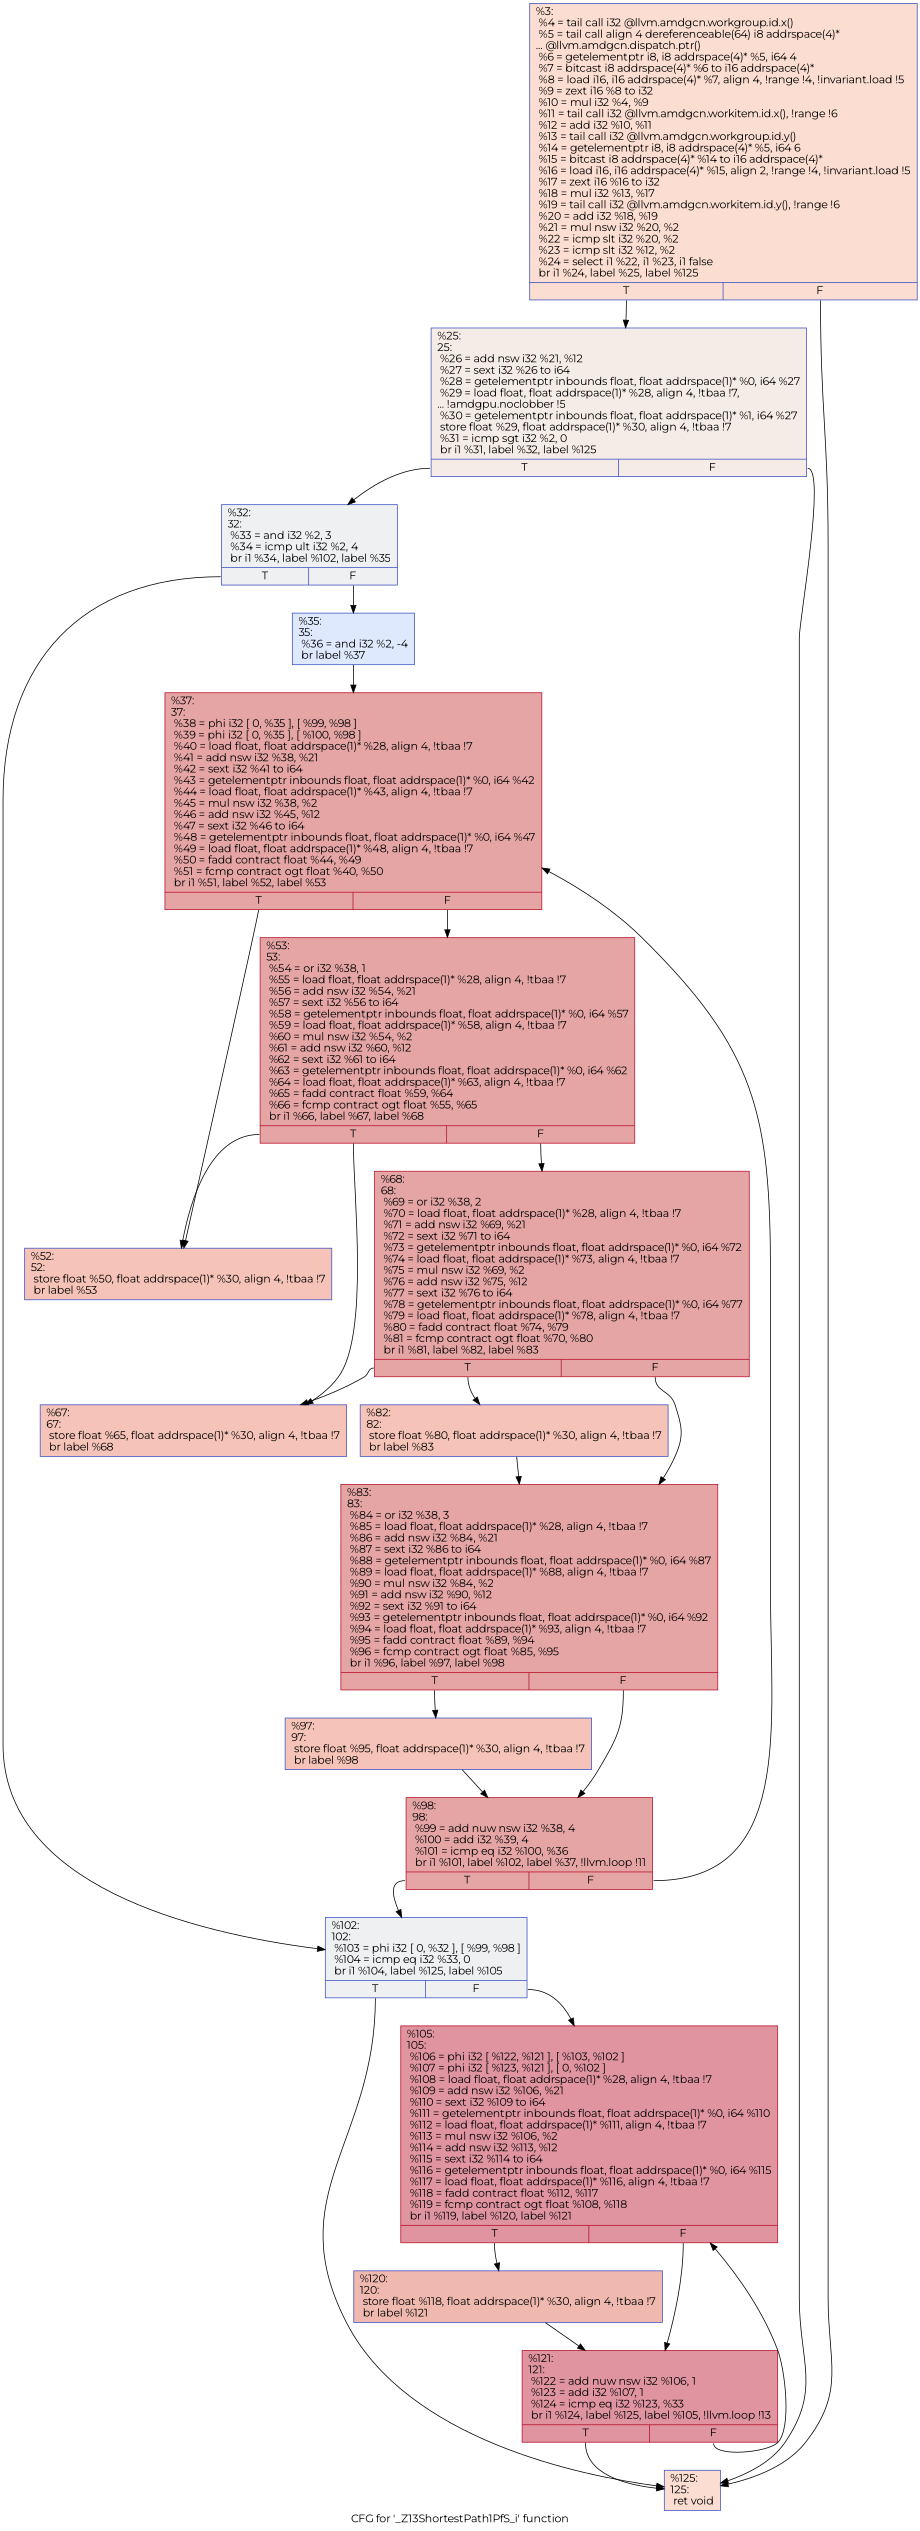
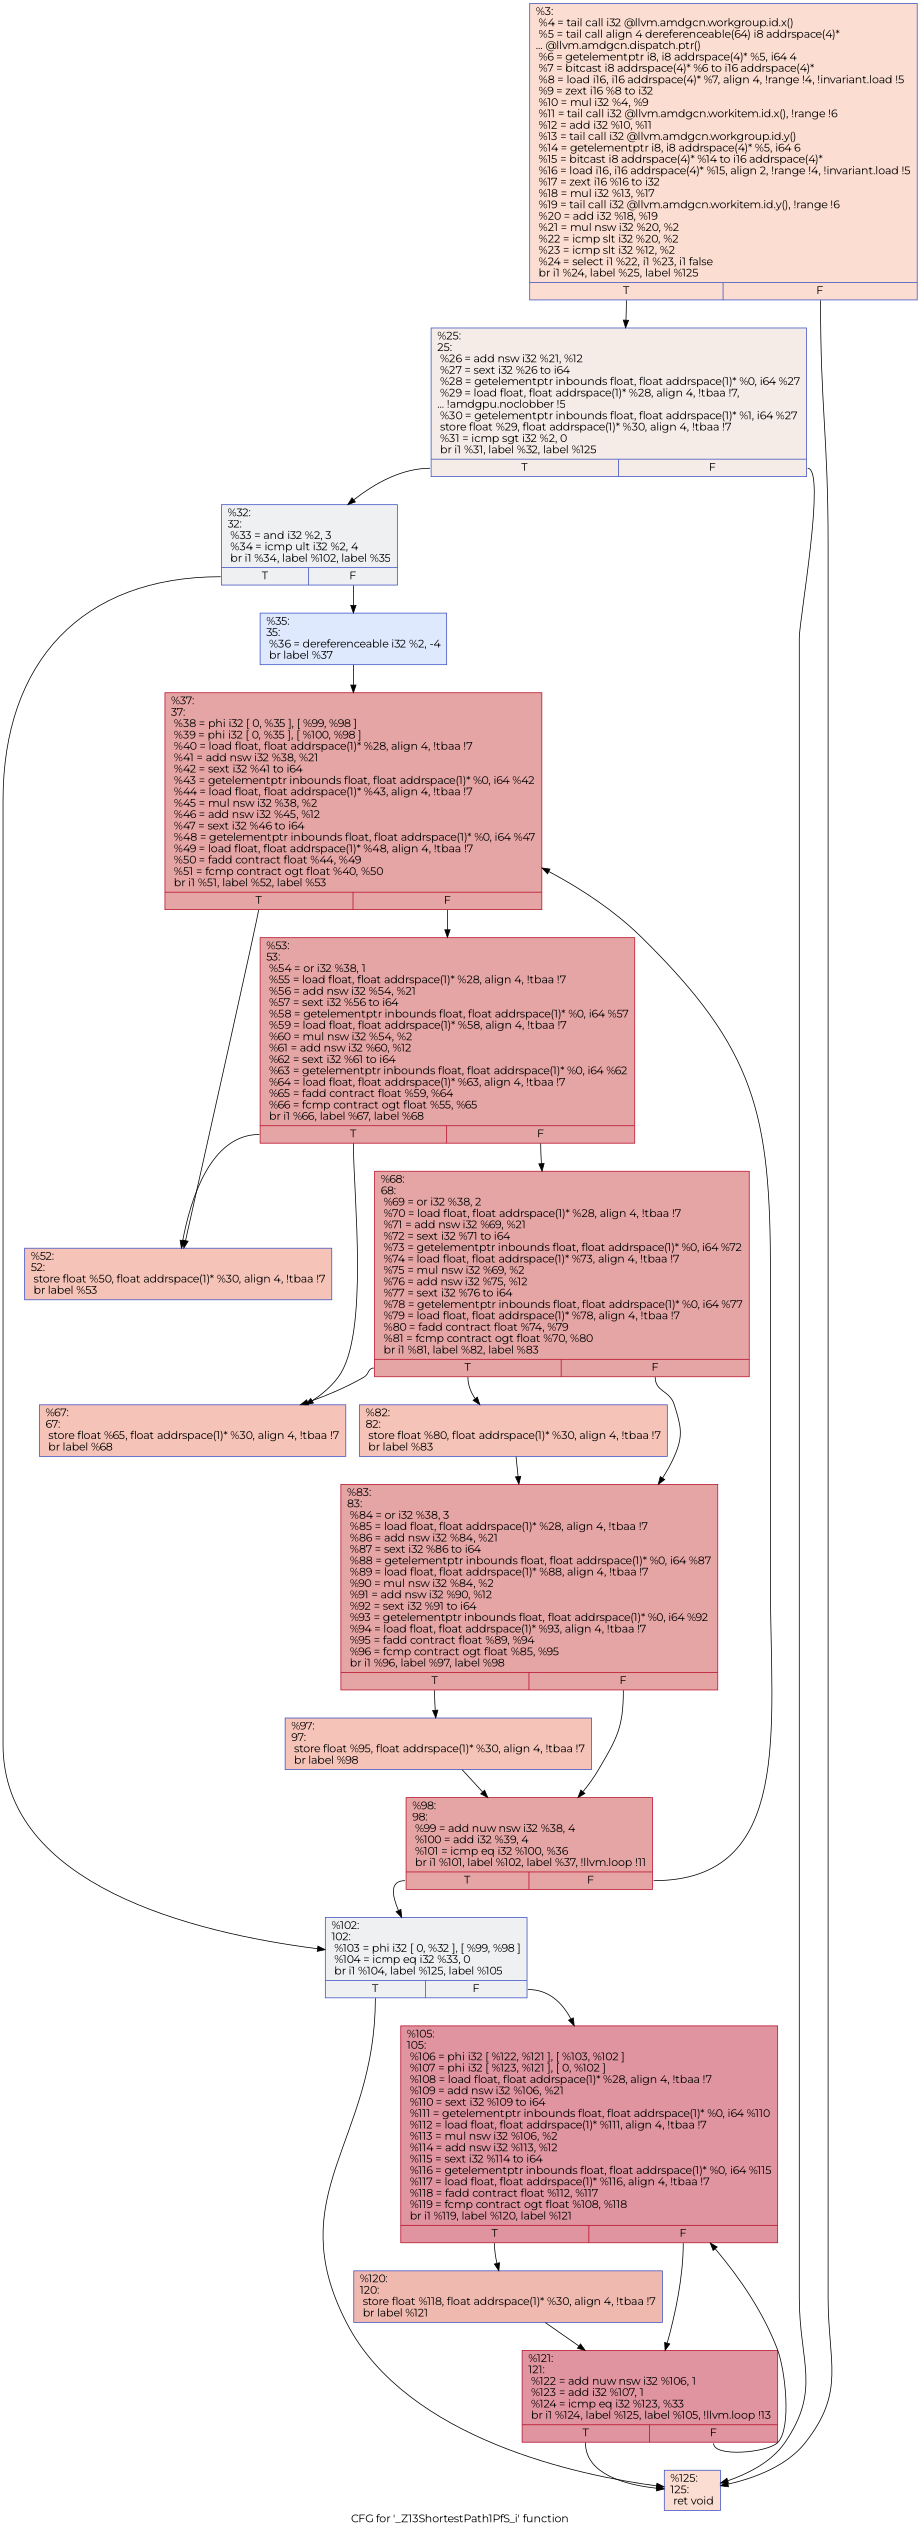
(353, 644) -> (353, 644)
